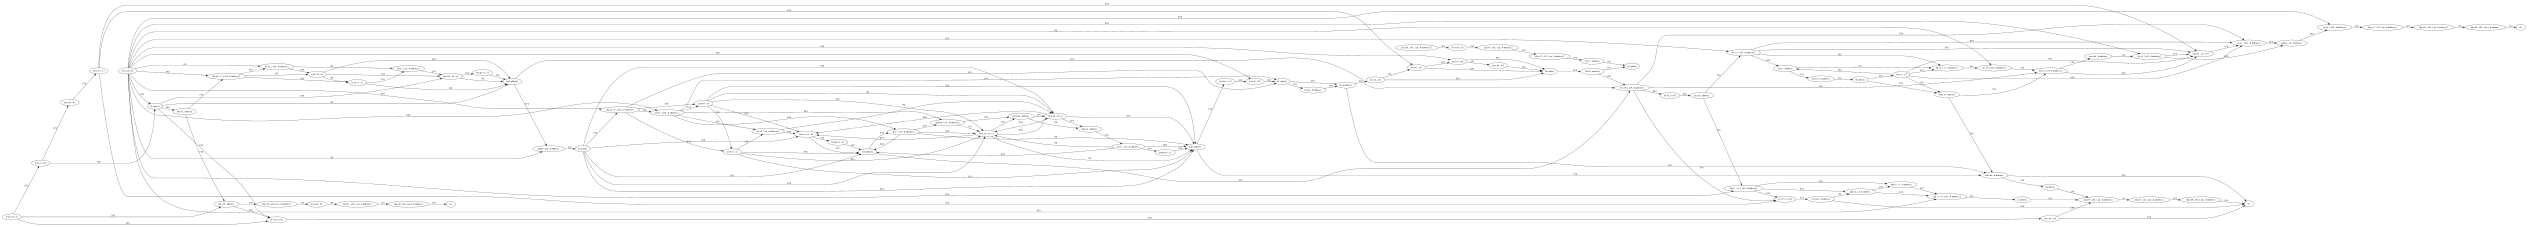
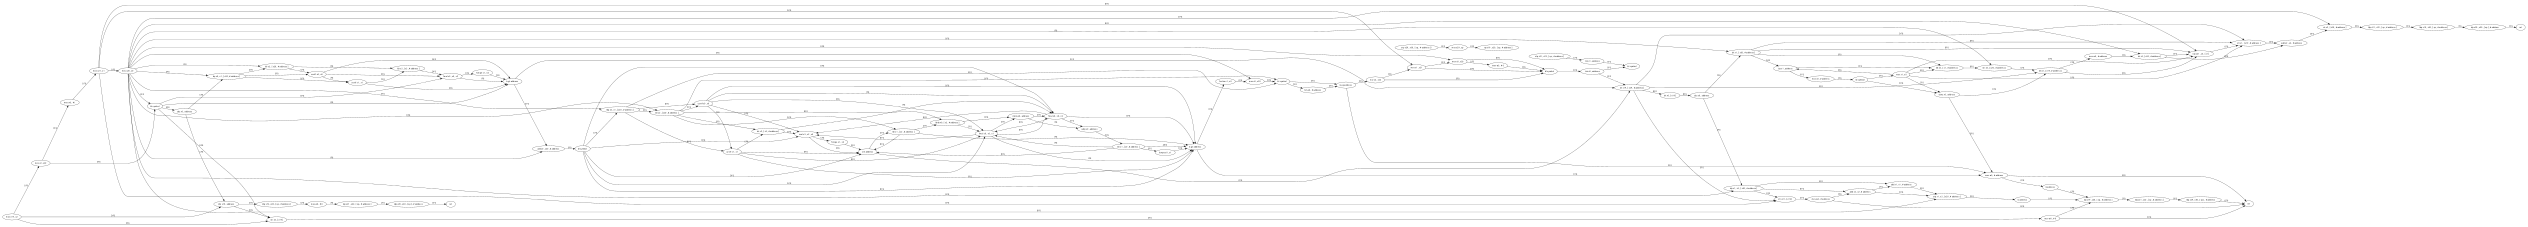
(1523, 52) -> none
none -> (112, 71)
(947, 133) -> none
